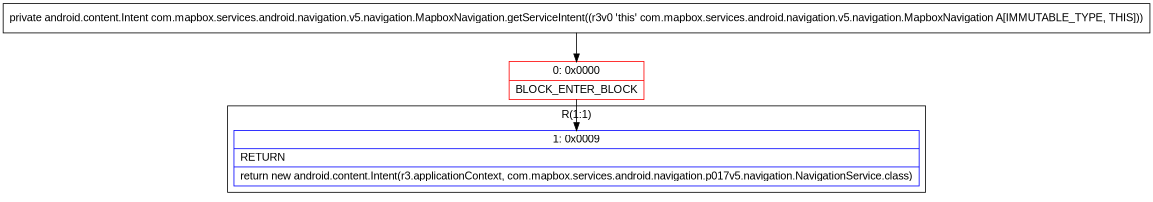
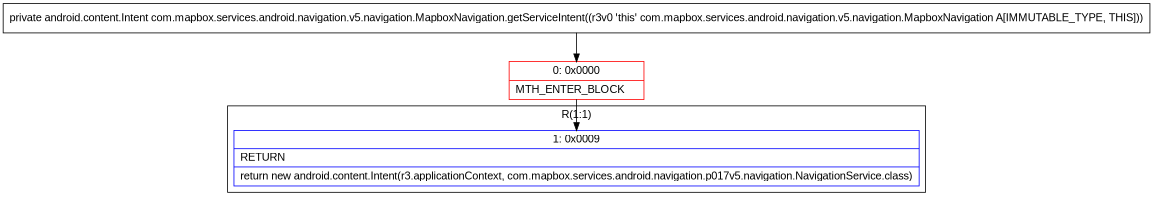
(577, 90) -> (570, 90)
